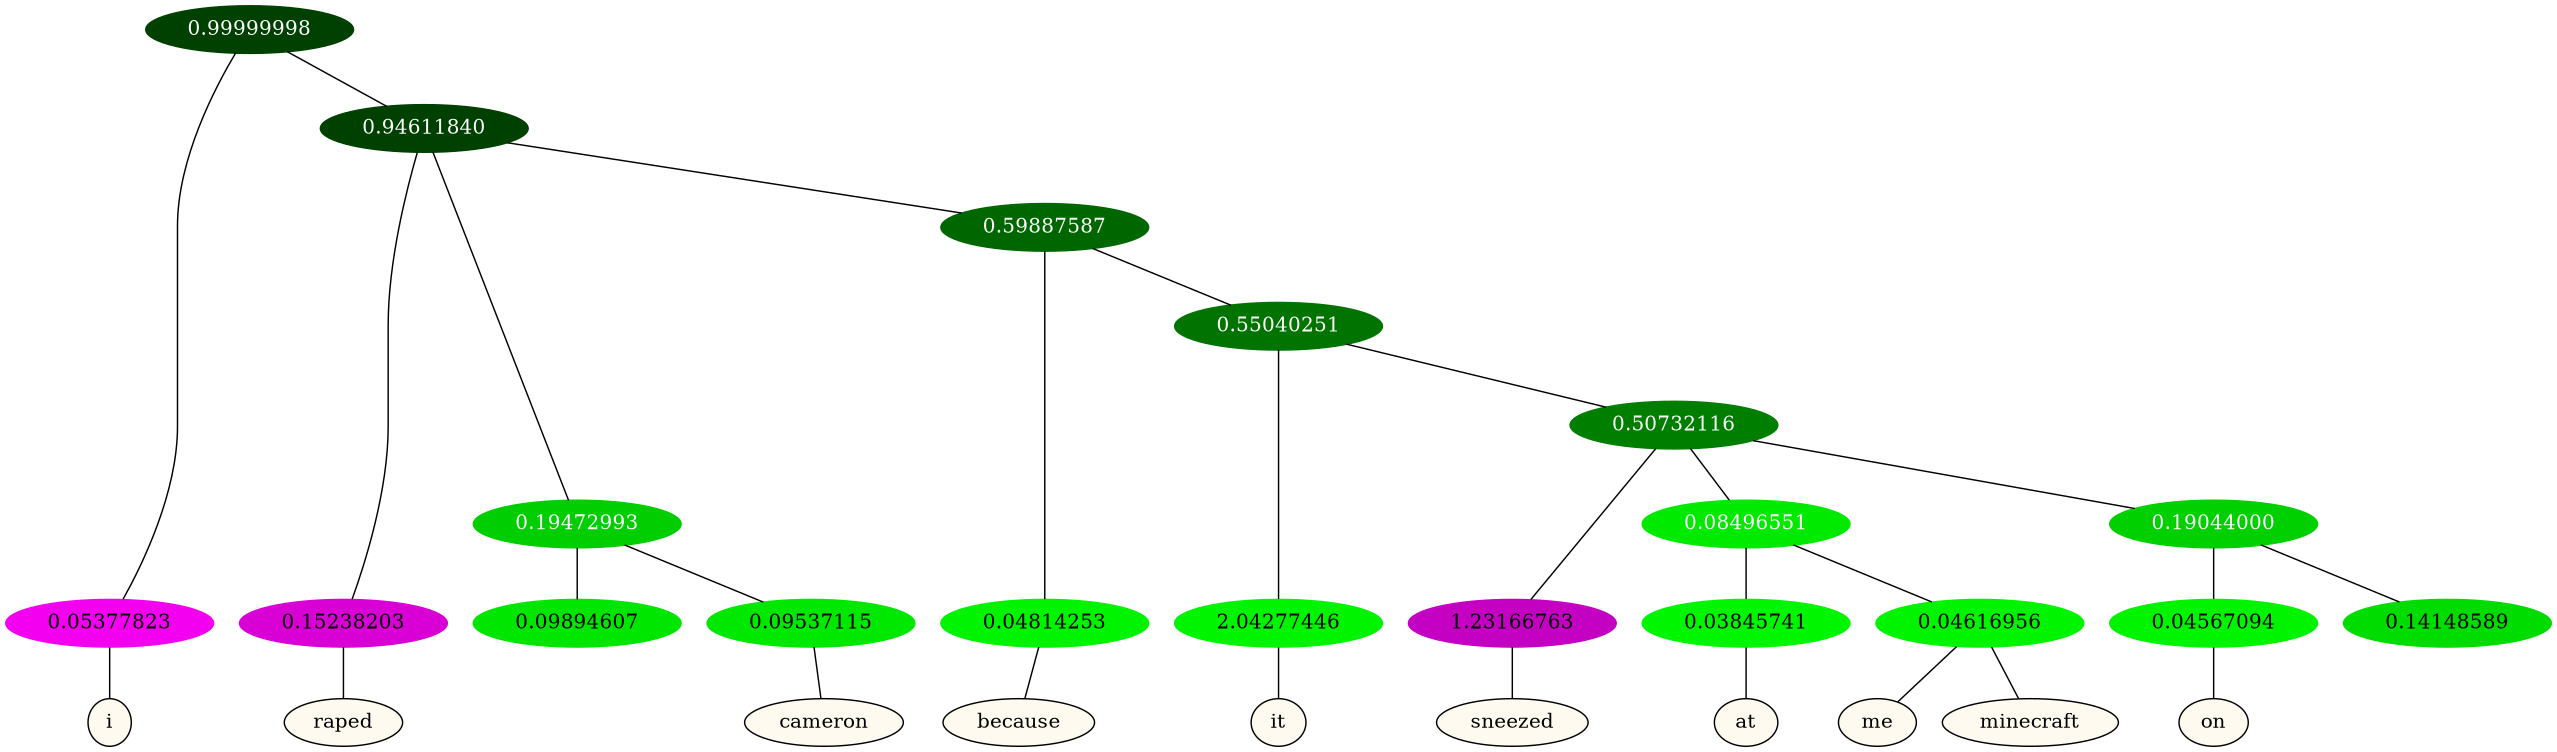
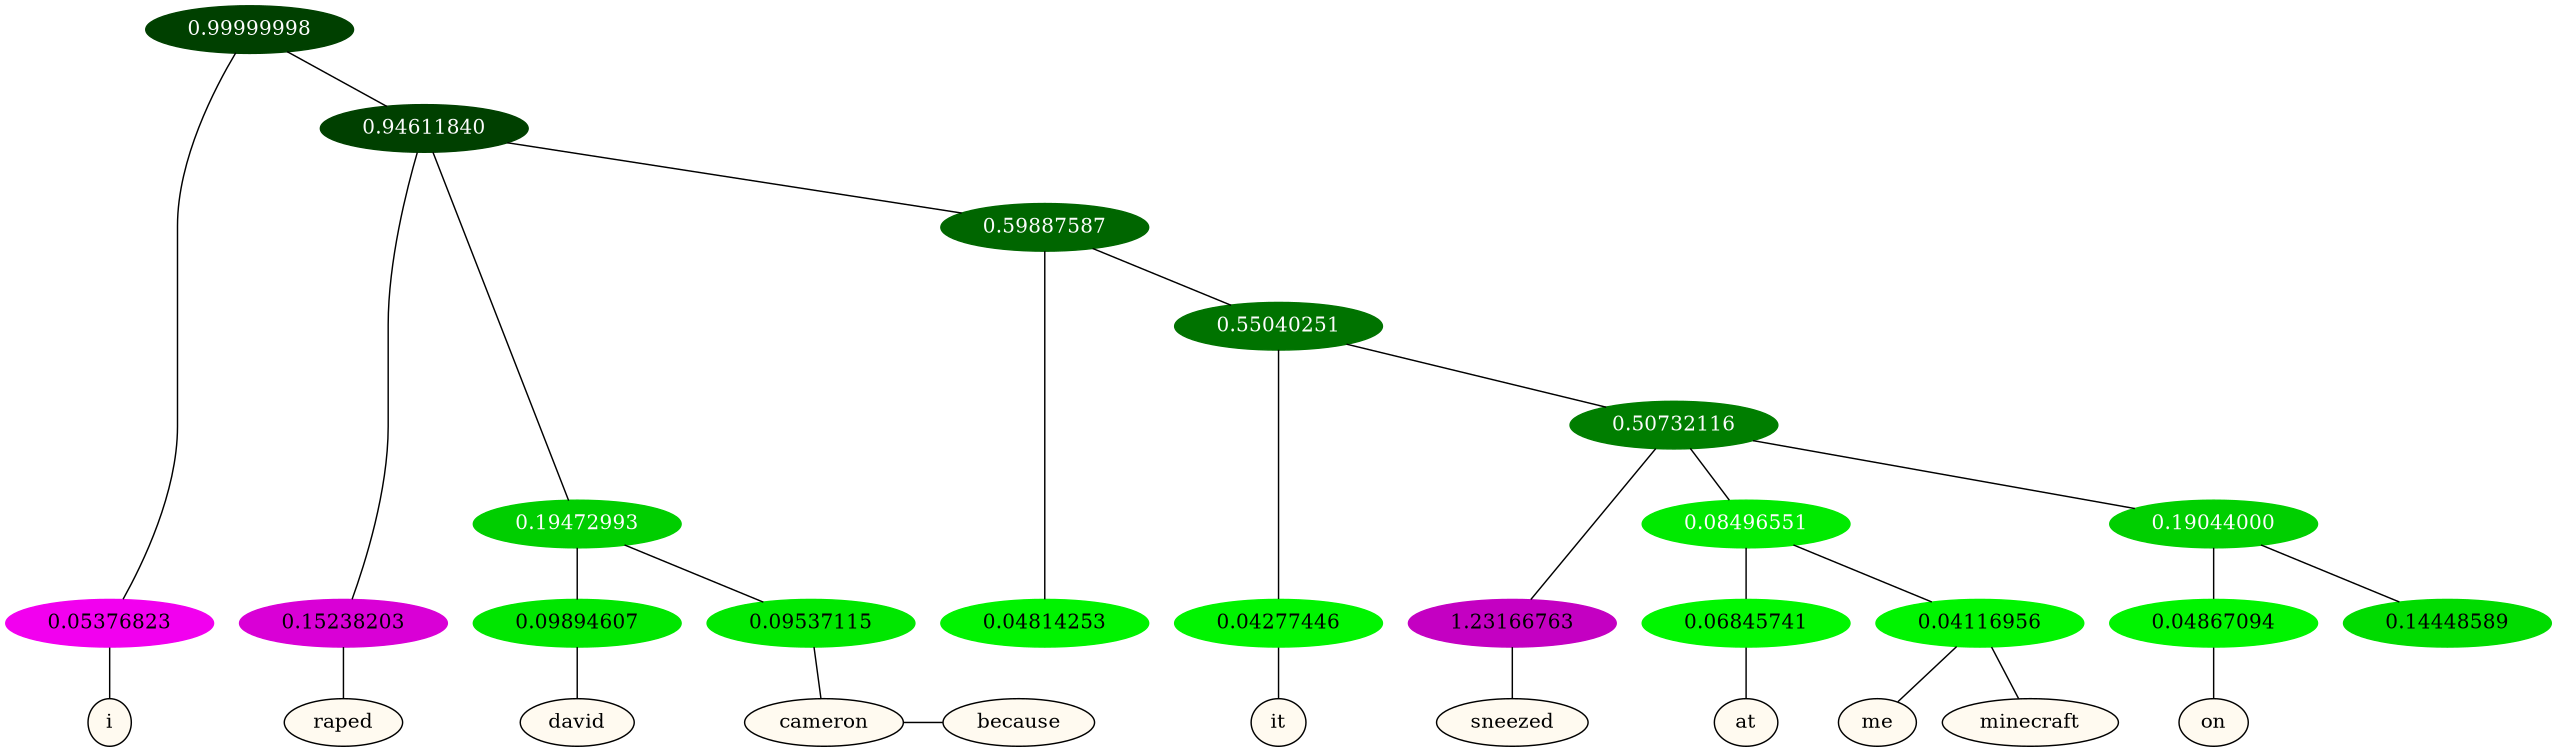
(110, 623) -> (110, 623)
(1279, 623) -> (1279, 623)
(1746, 623) -> (1746, 623)
(1980, 623) -> (1980, 623)
(2214, 623) -> (2214, 623)
(2447, 623) -> (2447, 623)
(1032, 673) -> (923, 722)
none -> (577, 722)
